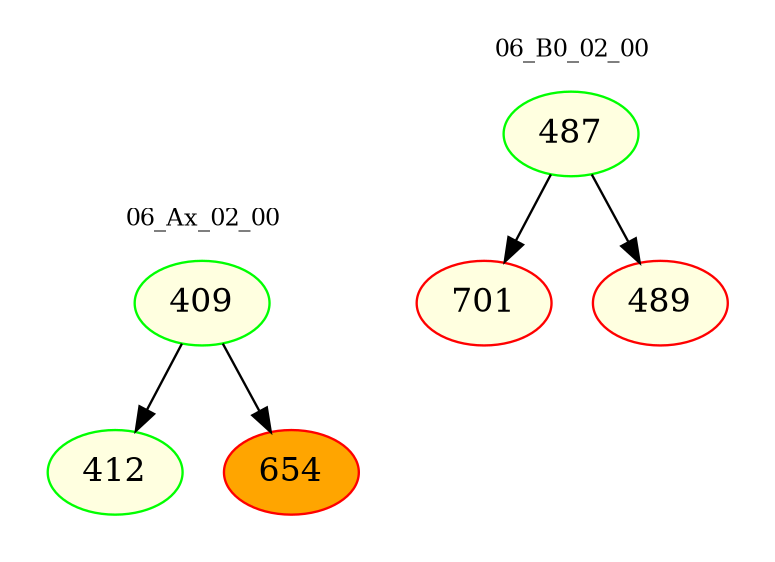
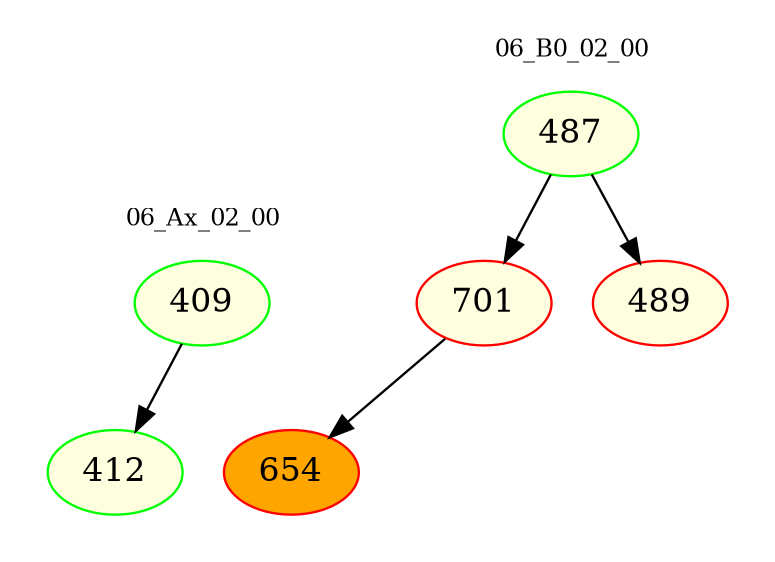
(241, 377) -> (397, 380)
